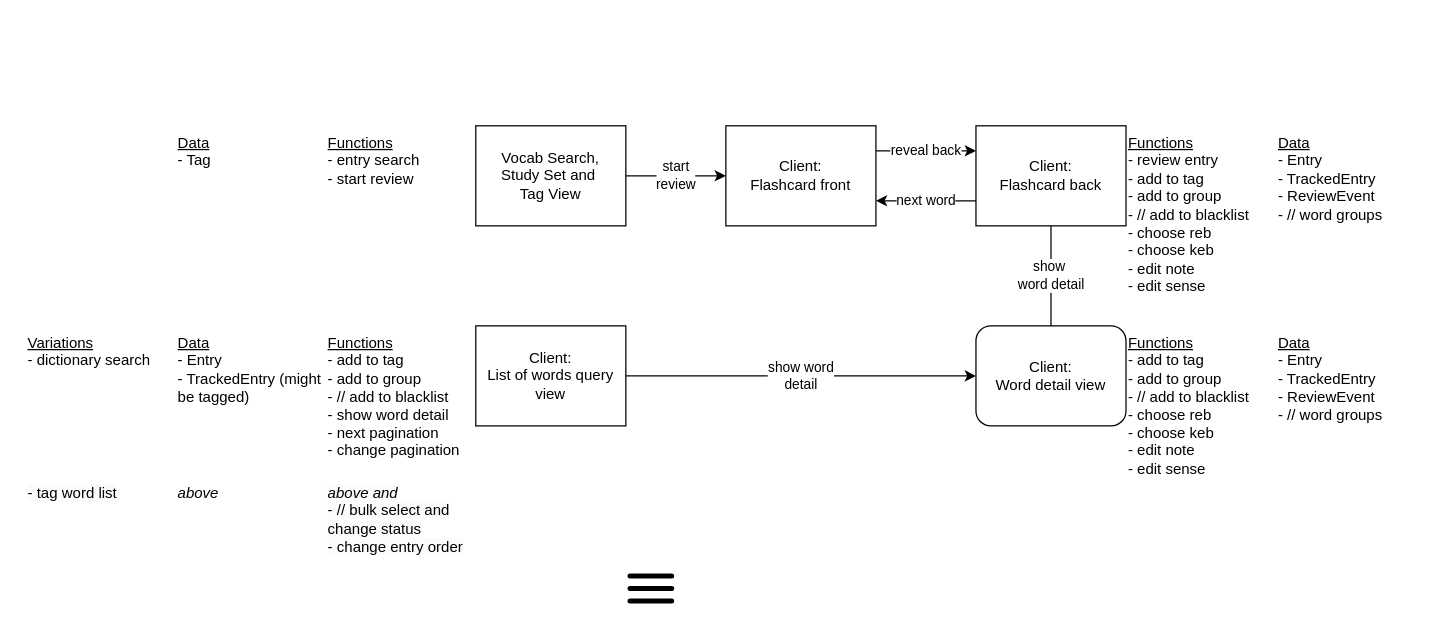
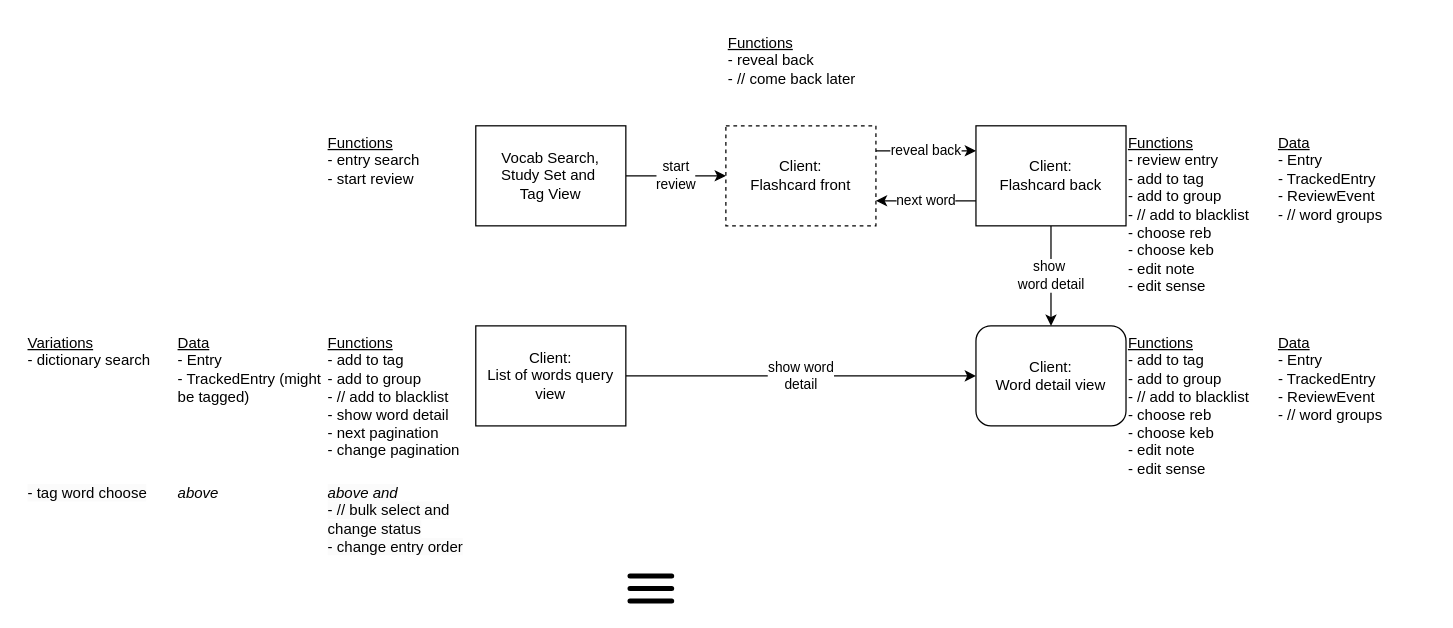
none -> (801, 76)
(251, 176) -> none
(801, 176) -> (801, 176)
(1051, 318) -> (1051, 315)
(81, 493) -> (94, 493)
